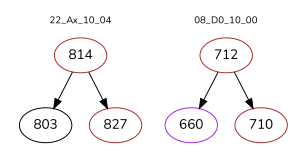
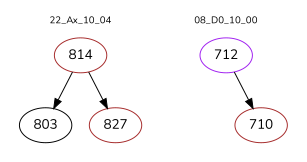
(226, 55) -> (226, 55)
(191, 125) -> none
